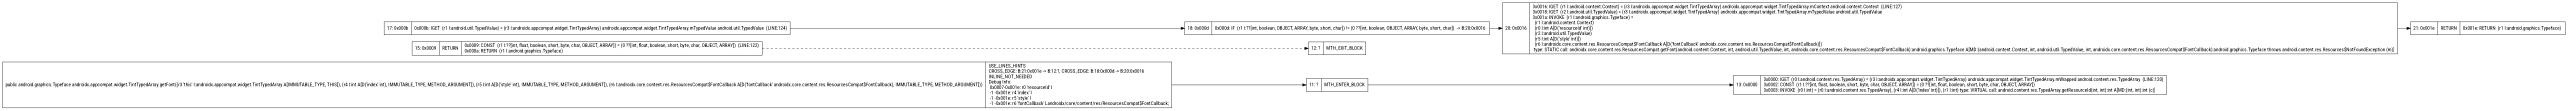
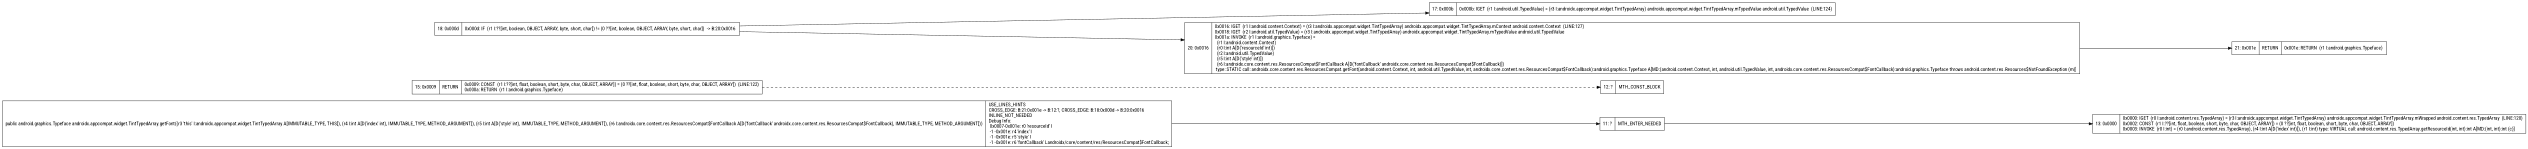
(986, 28) -> (1083, 20)
(1345, 48) -> (1640, 87)
(1345, 85) -> (1640, 124)
